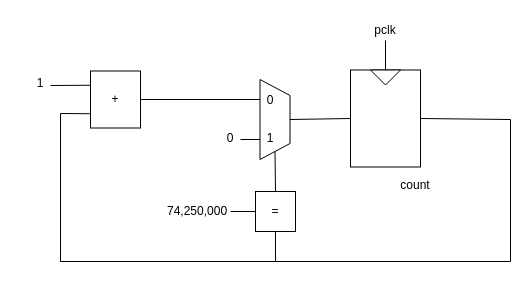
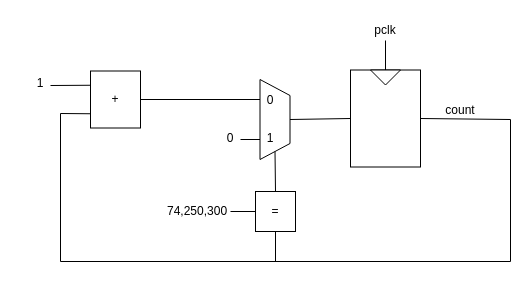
(416, 186) -> (461, 111)
(198, 212) -> (198, 212)
